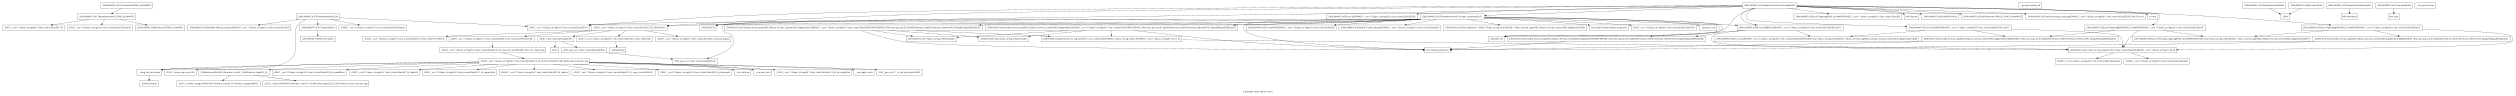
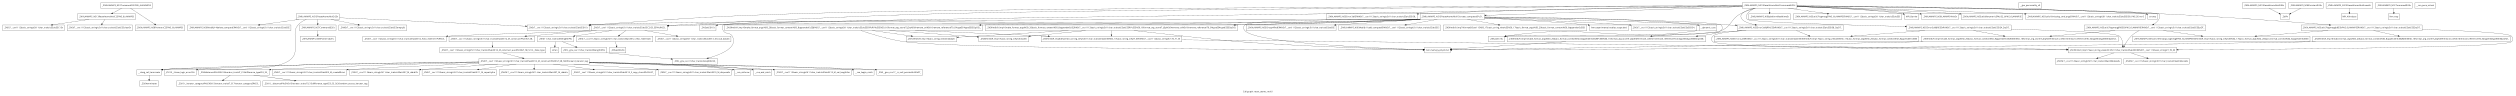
none -> (1770, 17)
(1069, 20) -> none
(132, 22) -> (143, 16)
(1719, 28) -> (1603, 33)
